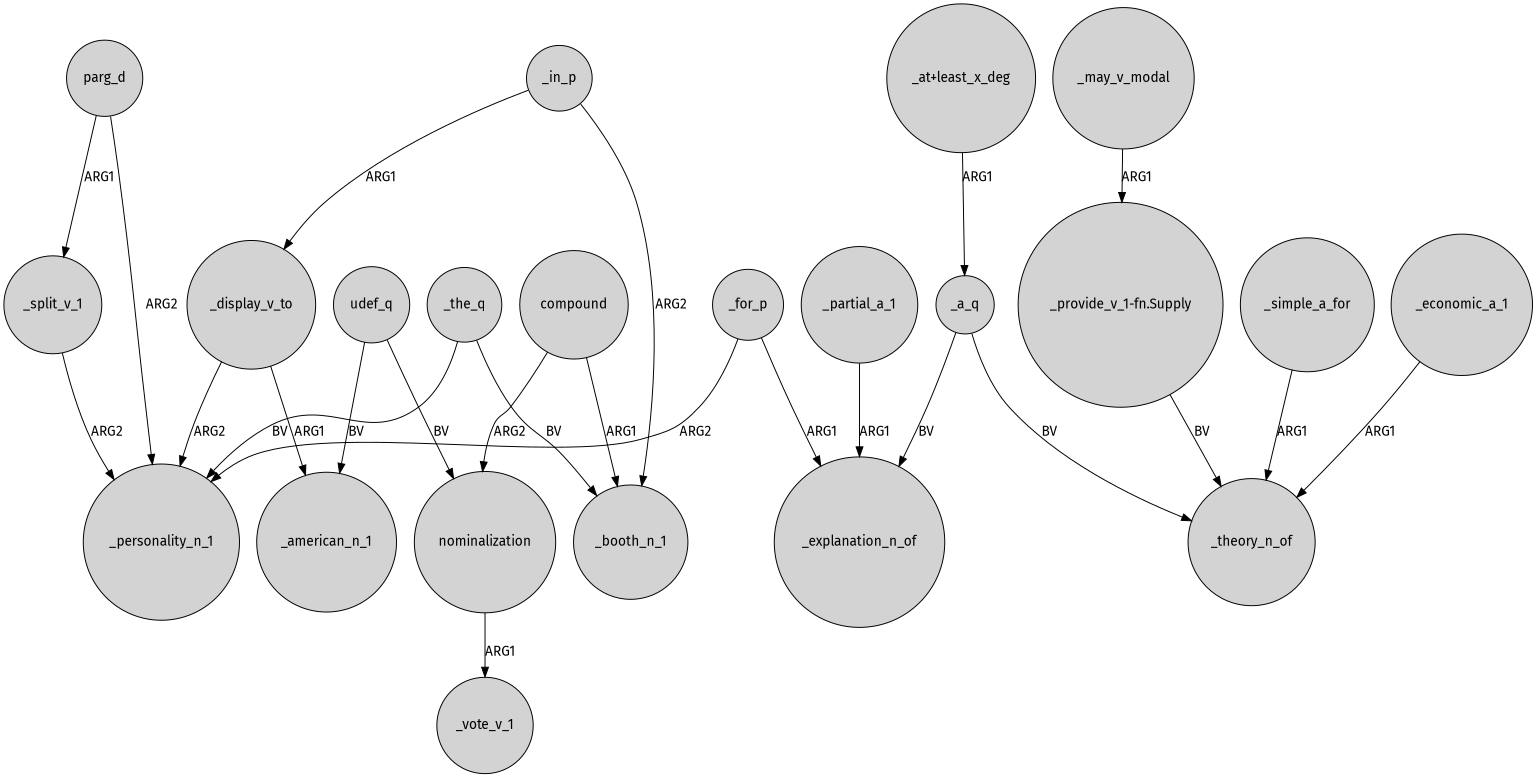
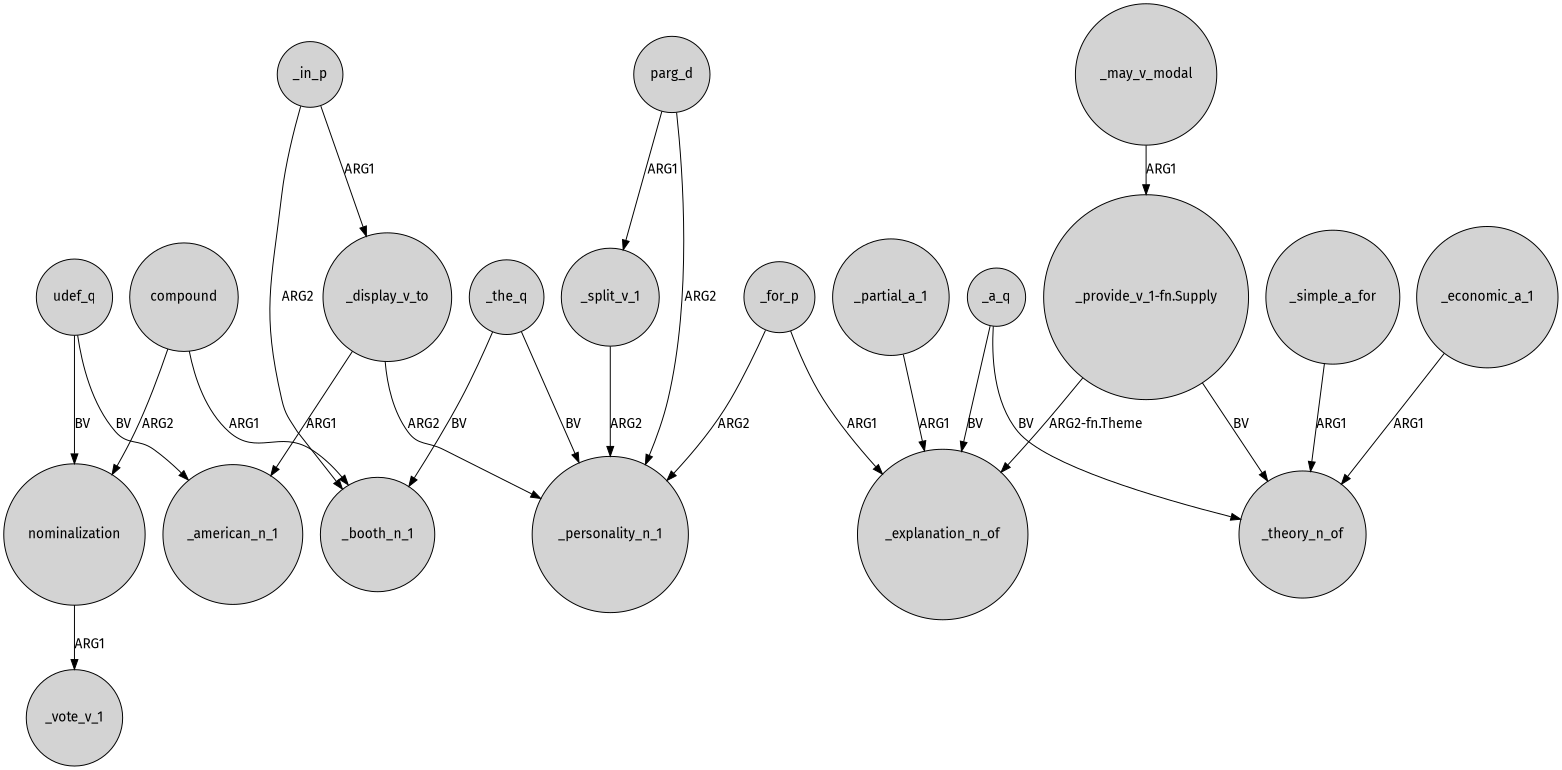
(961, 78) -> none
none -> (1046, 422)
